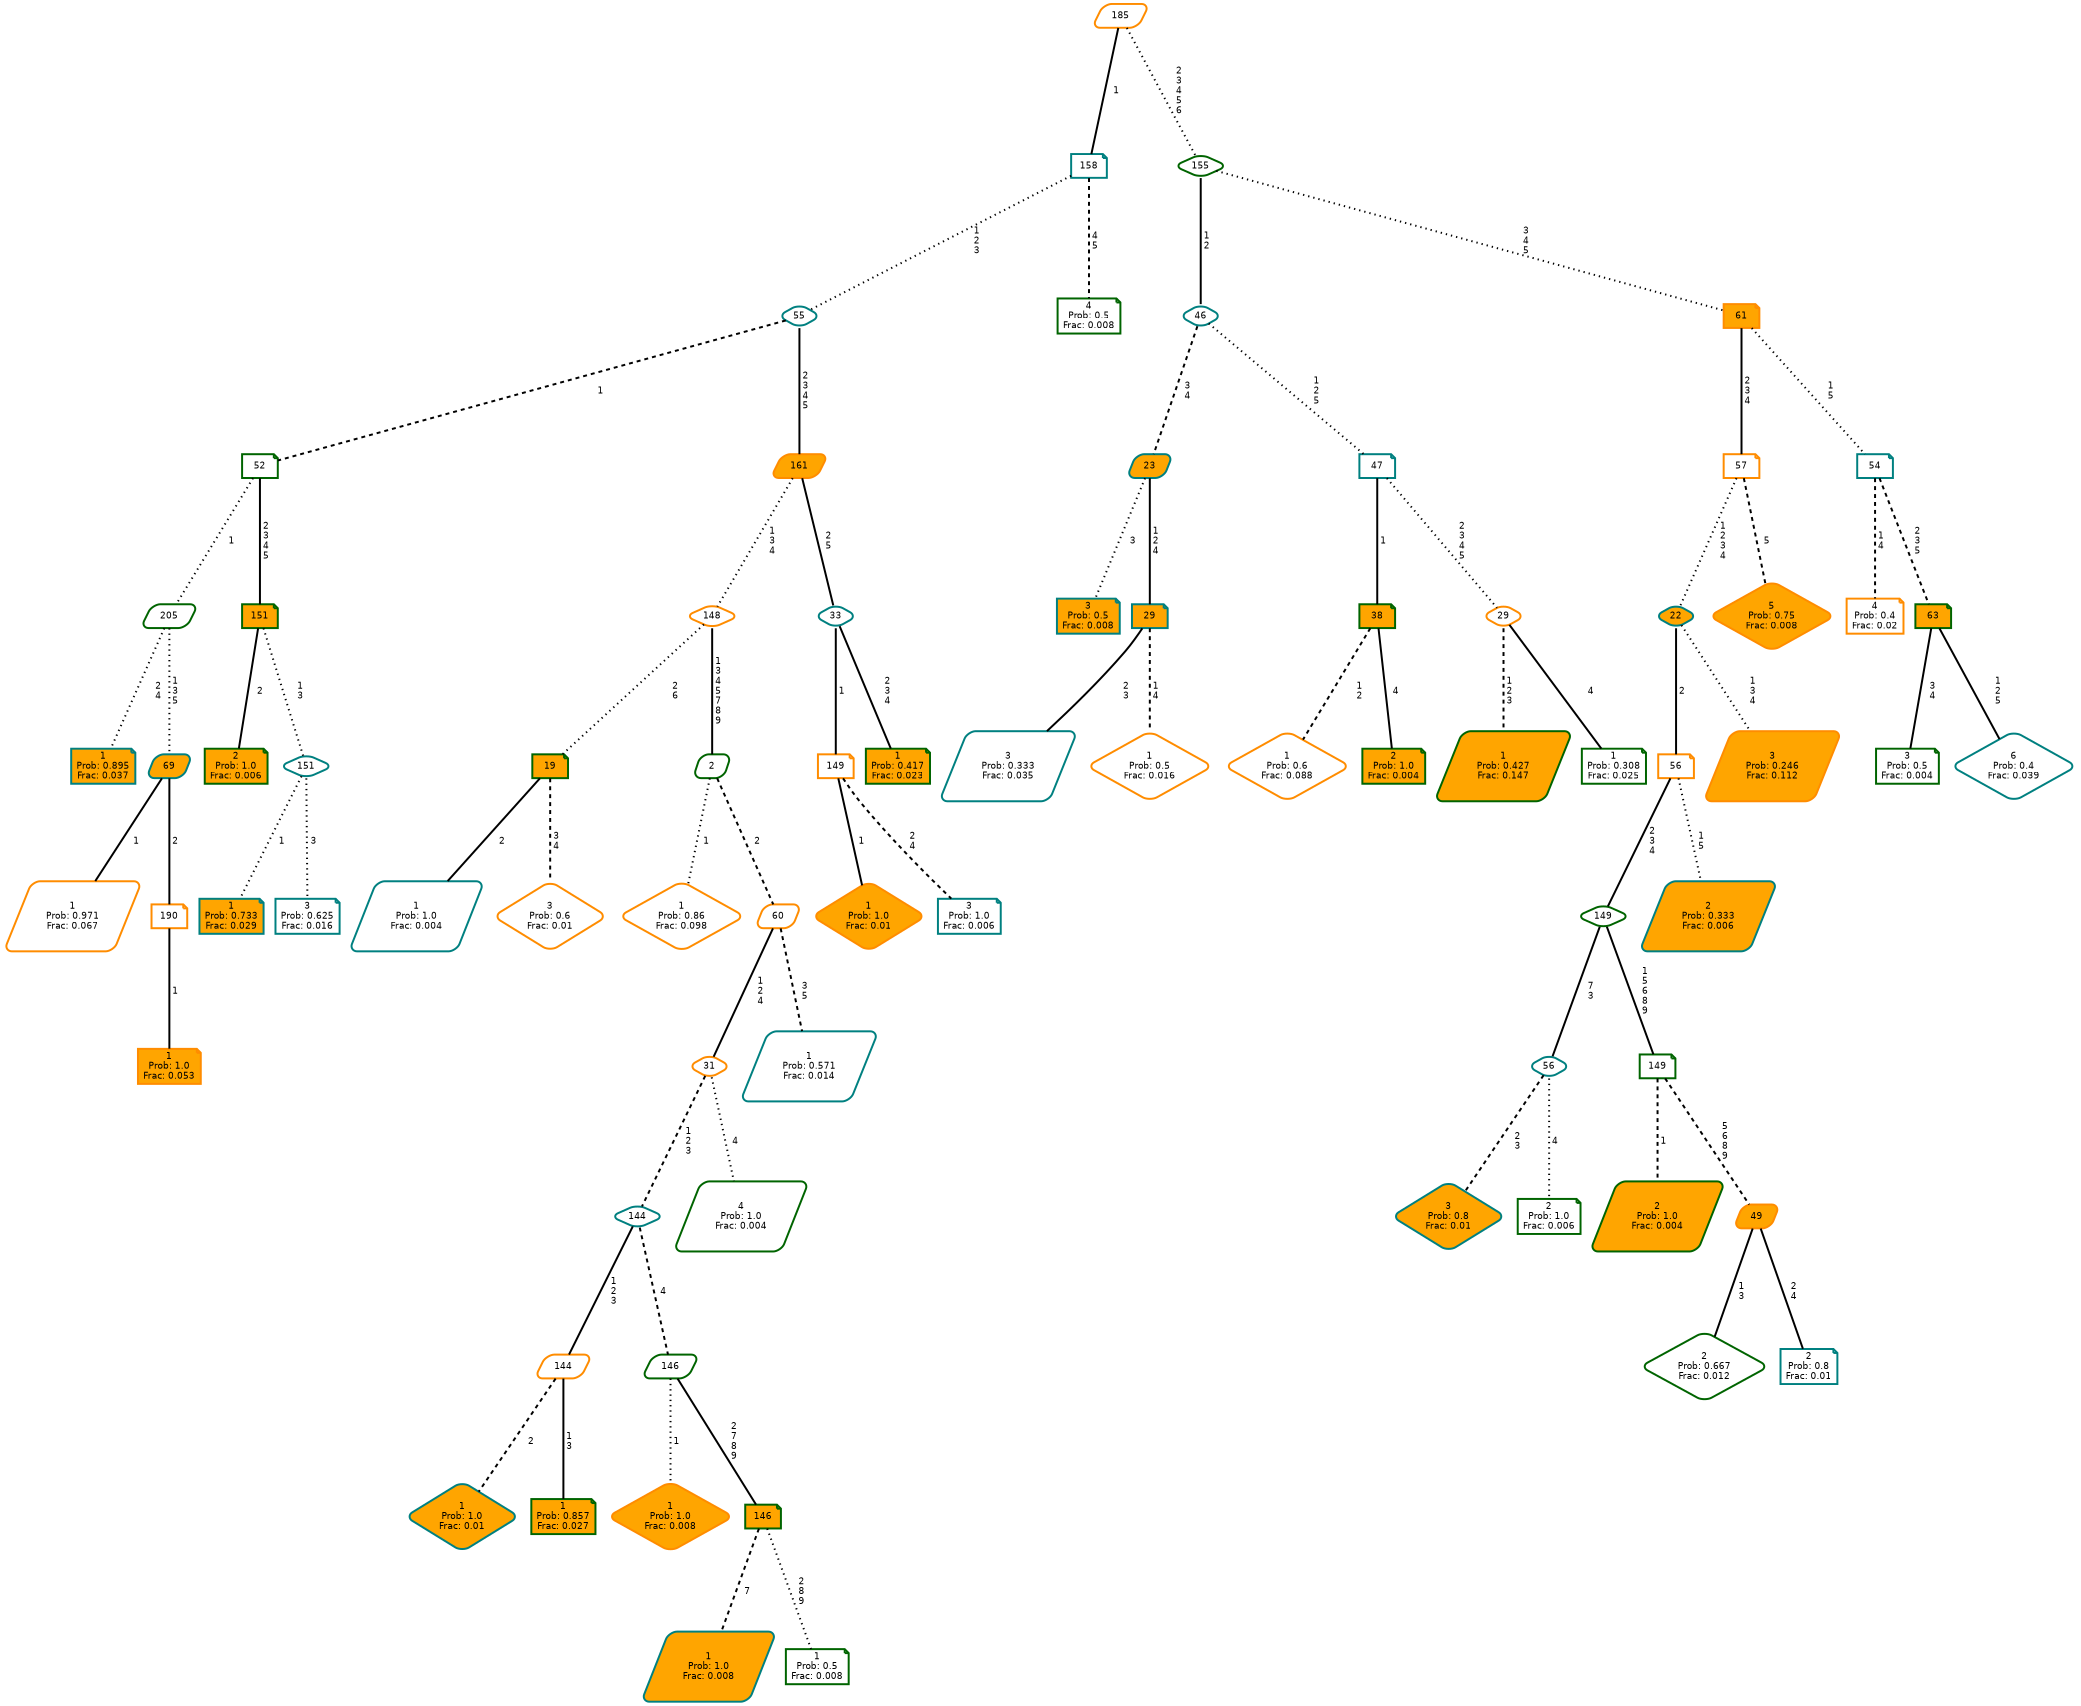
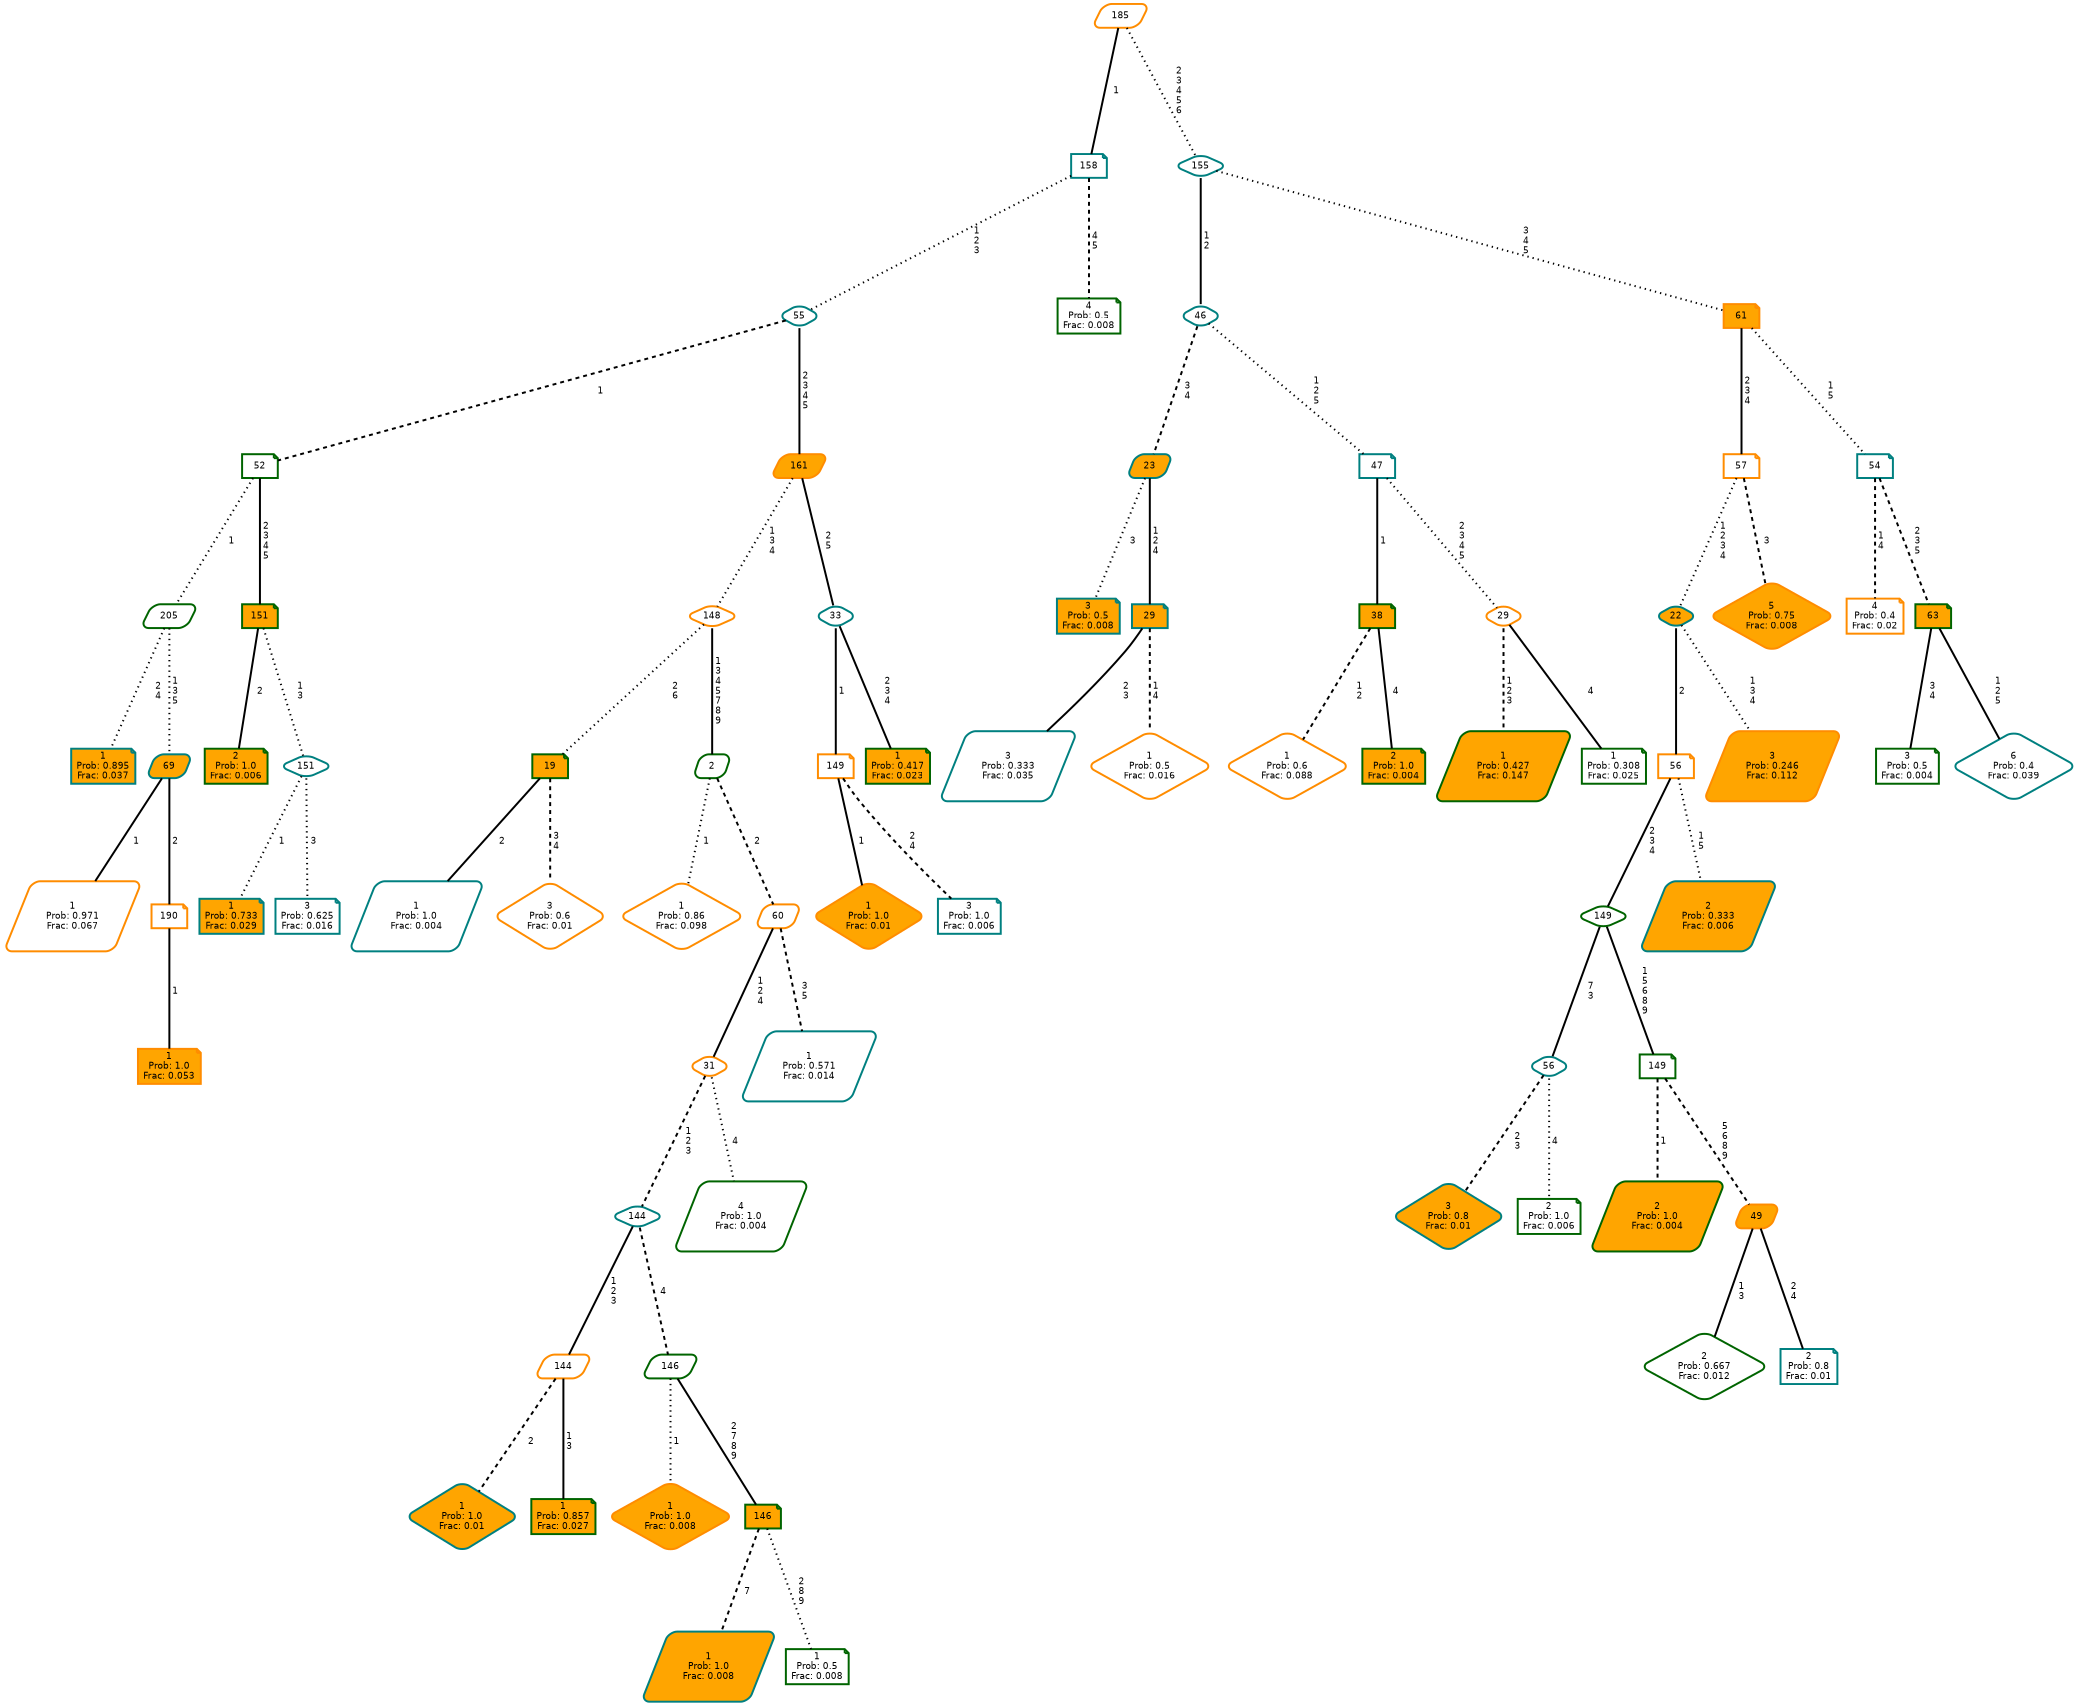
(1201, 166) -> (1201, 166)
(1765, 541) -> (1765, 541)
